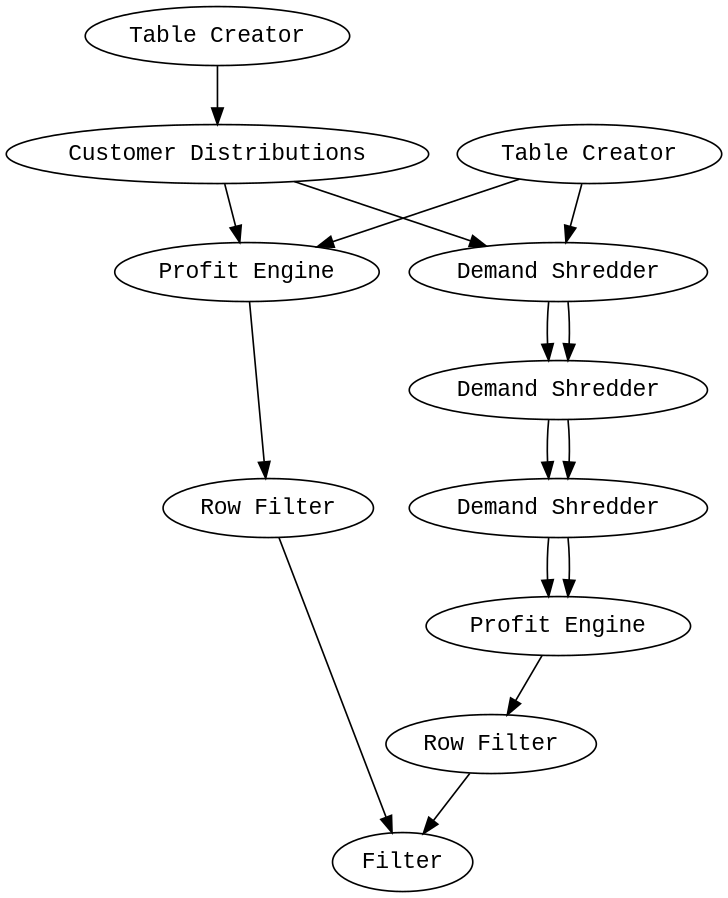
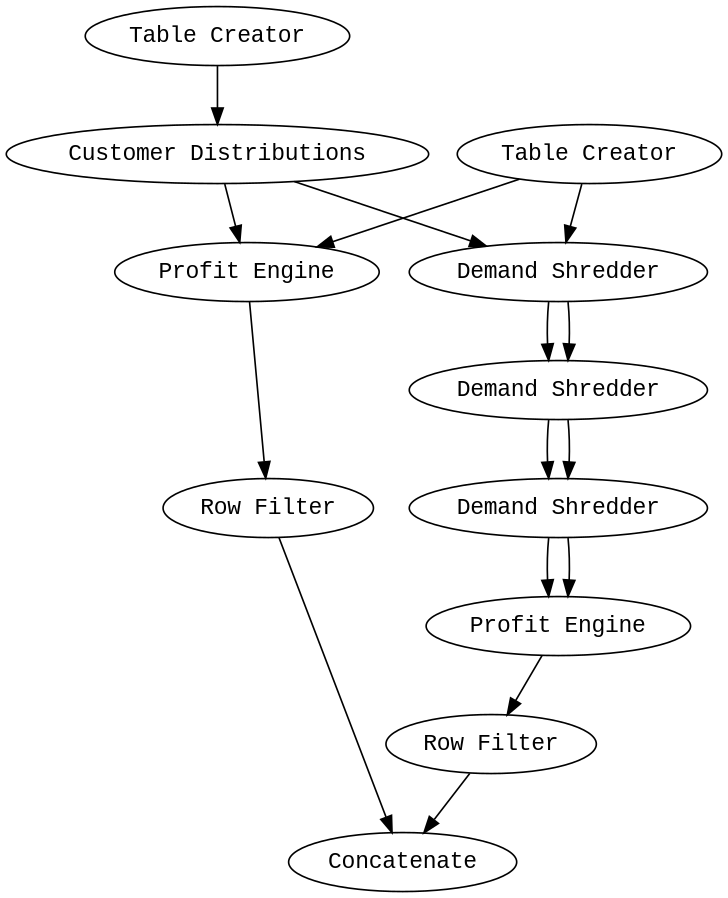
(403, 862) -> (403, 862)
